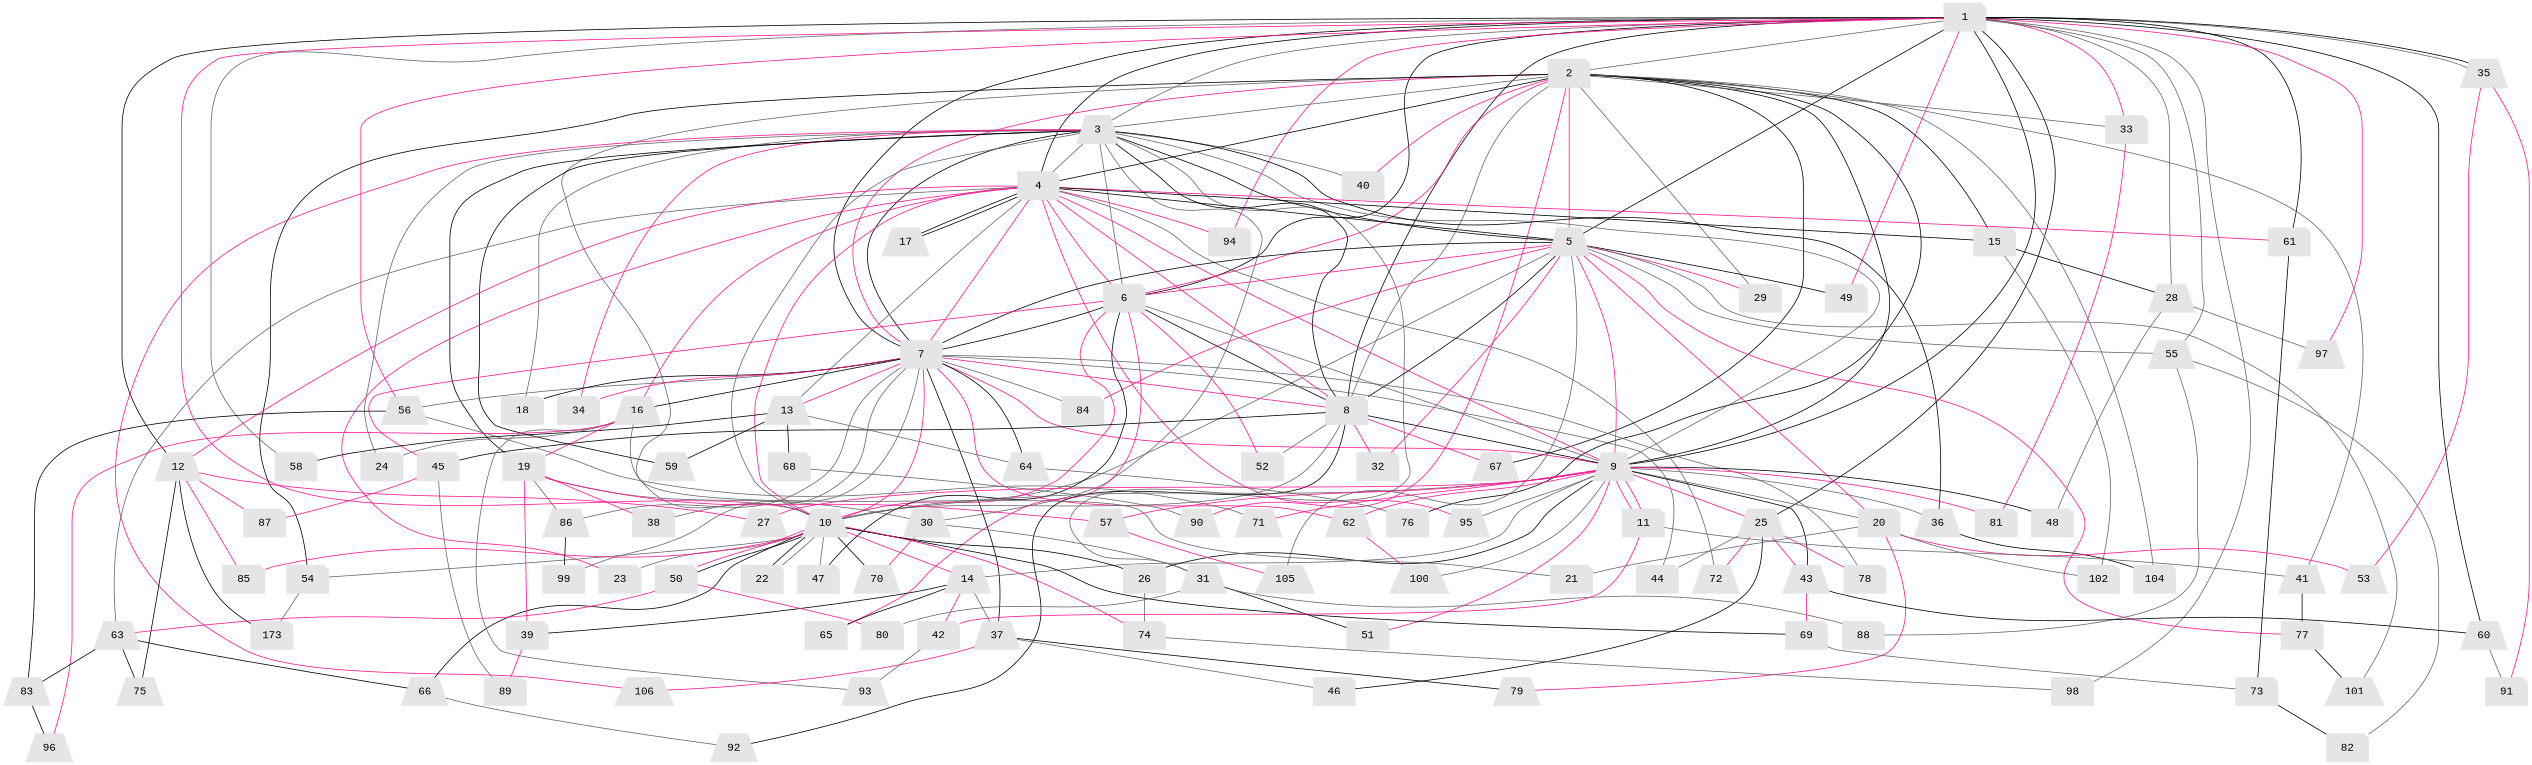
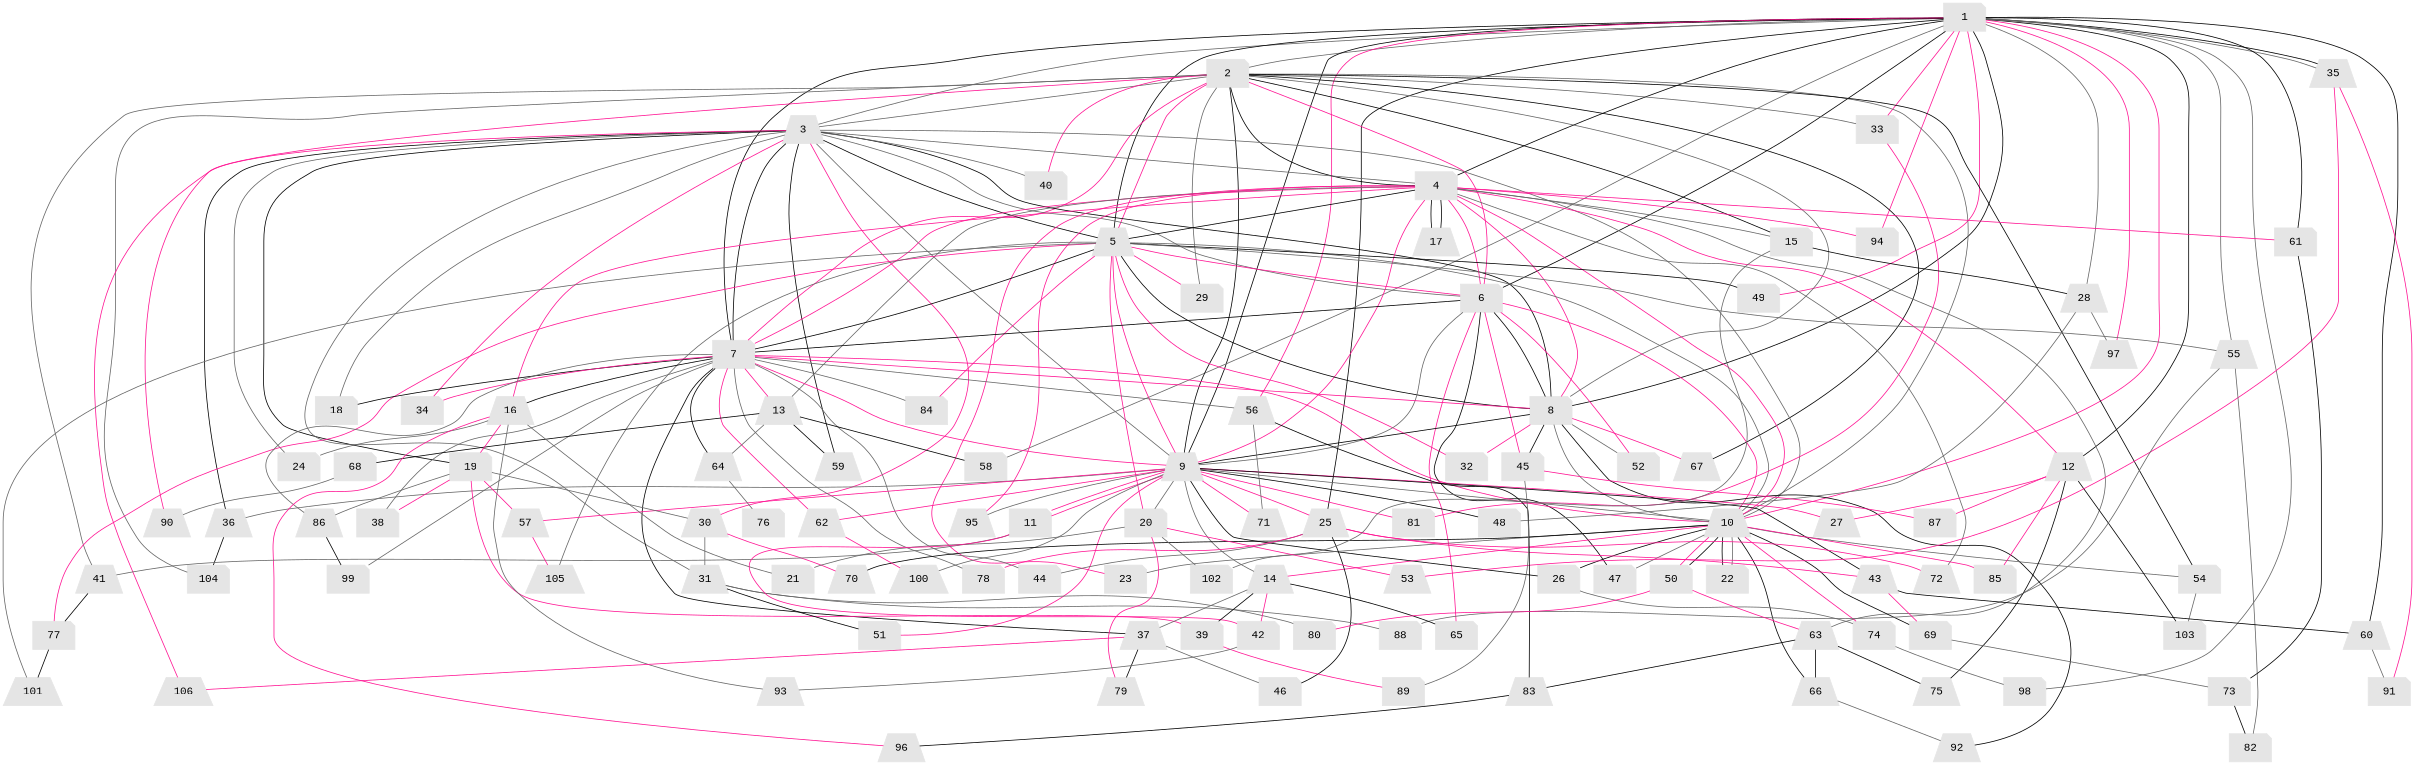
(1516, 214) -> (1661, 217)
(1913, 285) -> none
(1238, 318) -> (967, 387)
(272, 635) -> (2185, 635)
